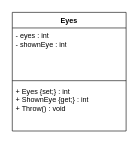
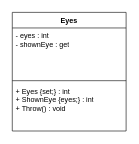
(43, 41) -> (44, 41)
(56, 100) -> (58, 100)
